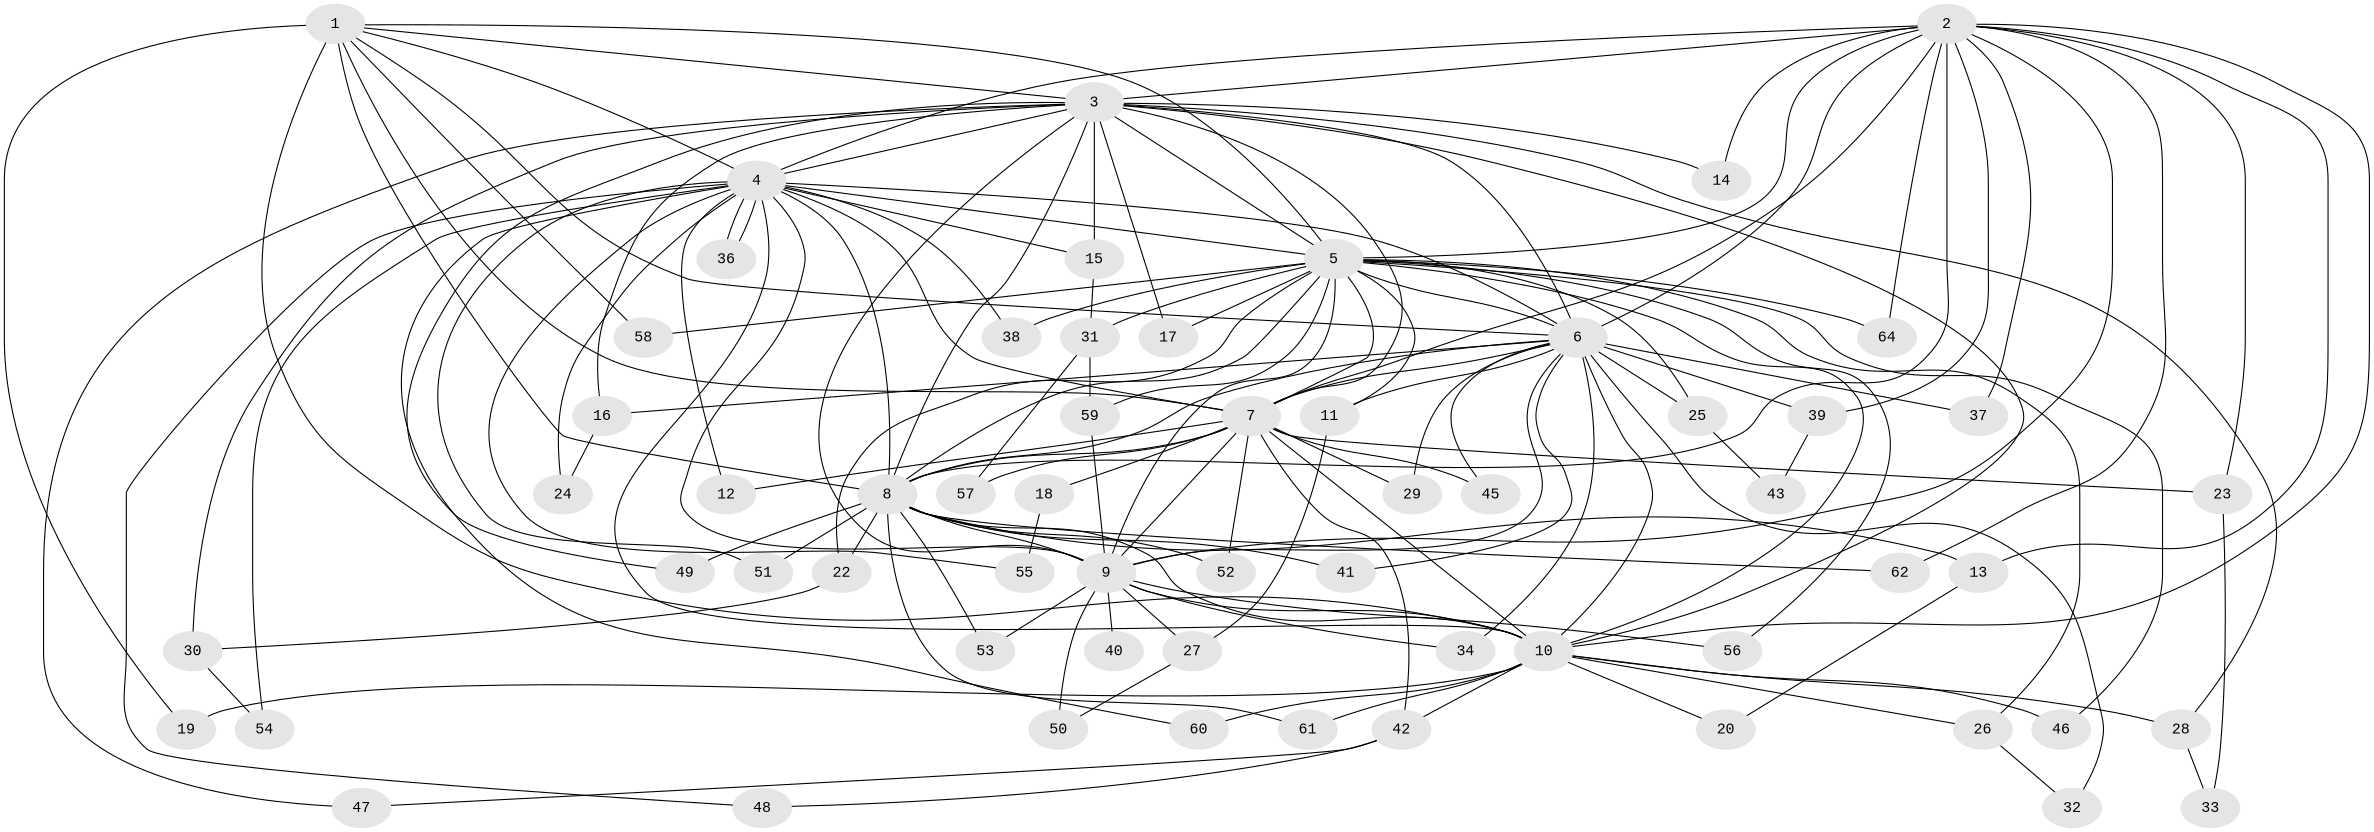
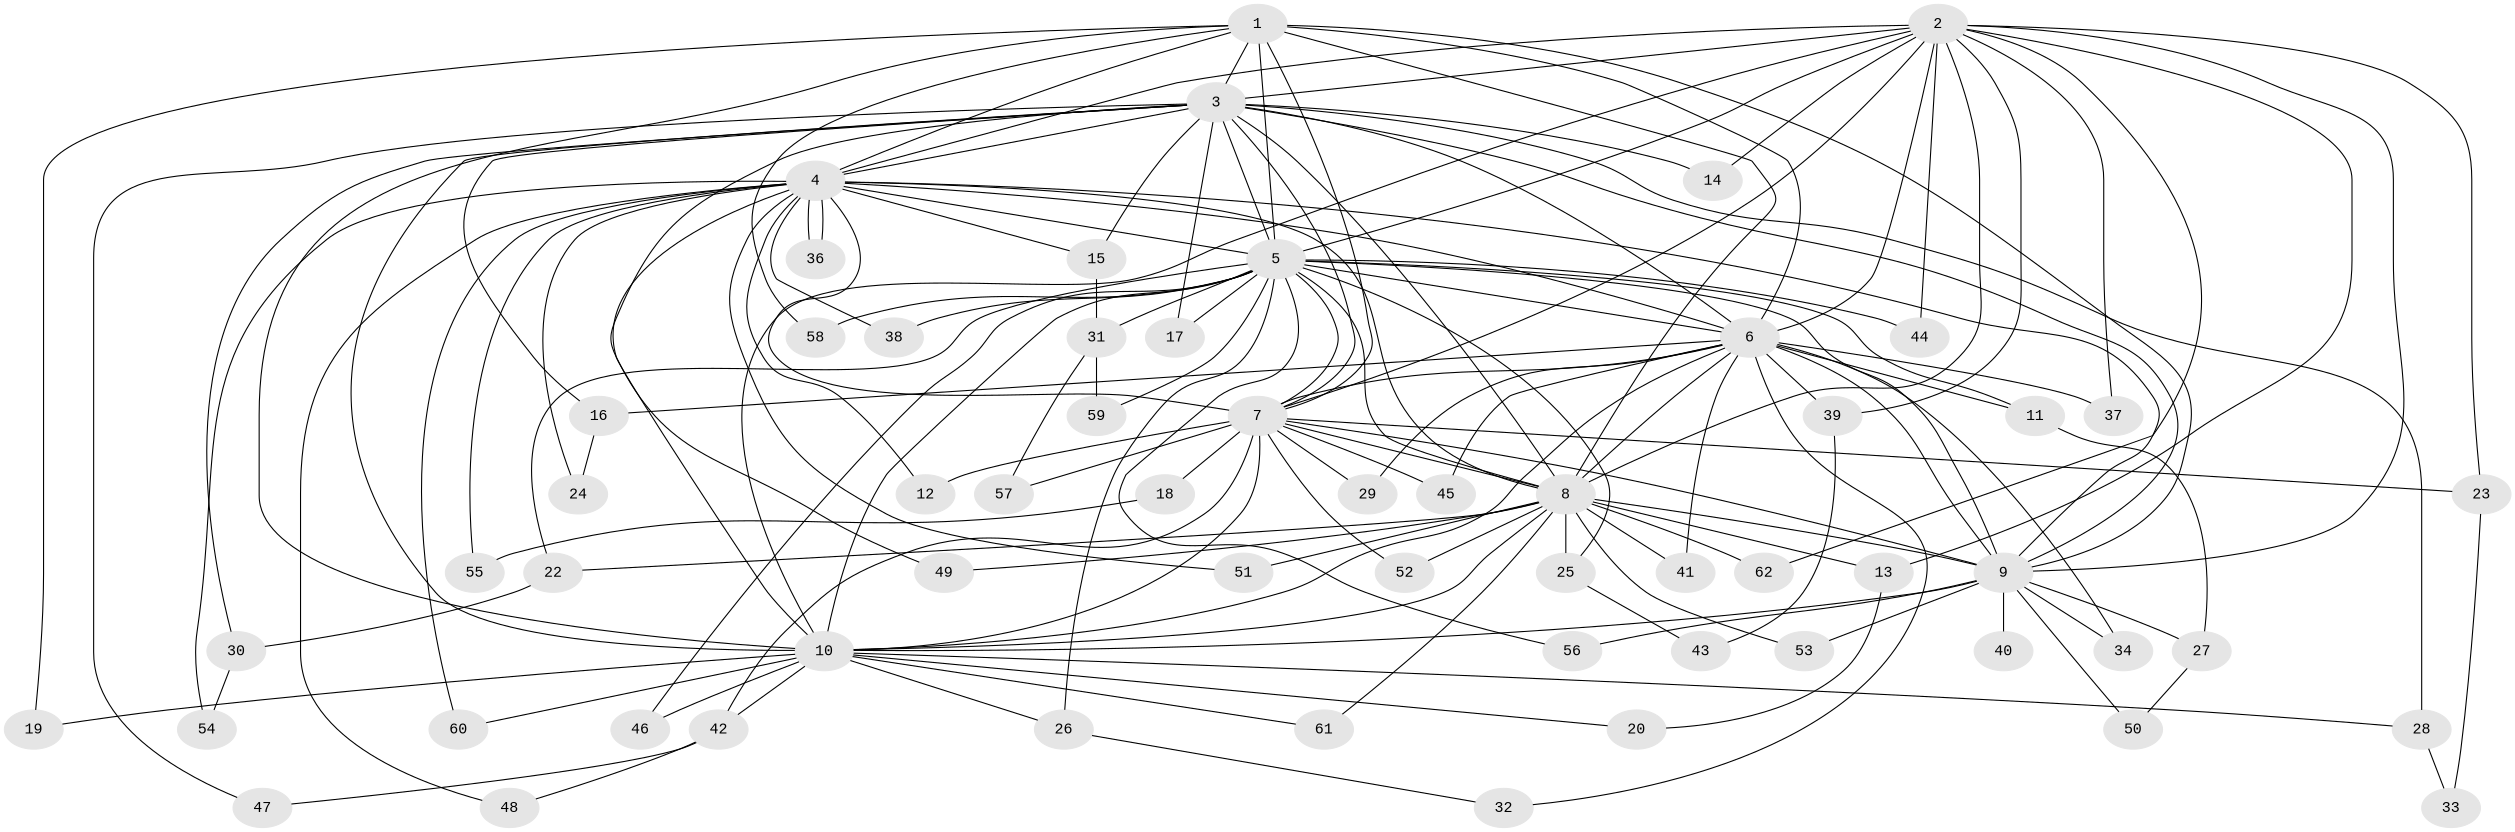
(1887, 338) -> (1920, 338)
(1638, 377) -> (1566, 534)
(1098, 494) -> (1897, 172)
